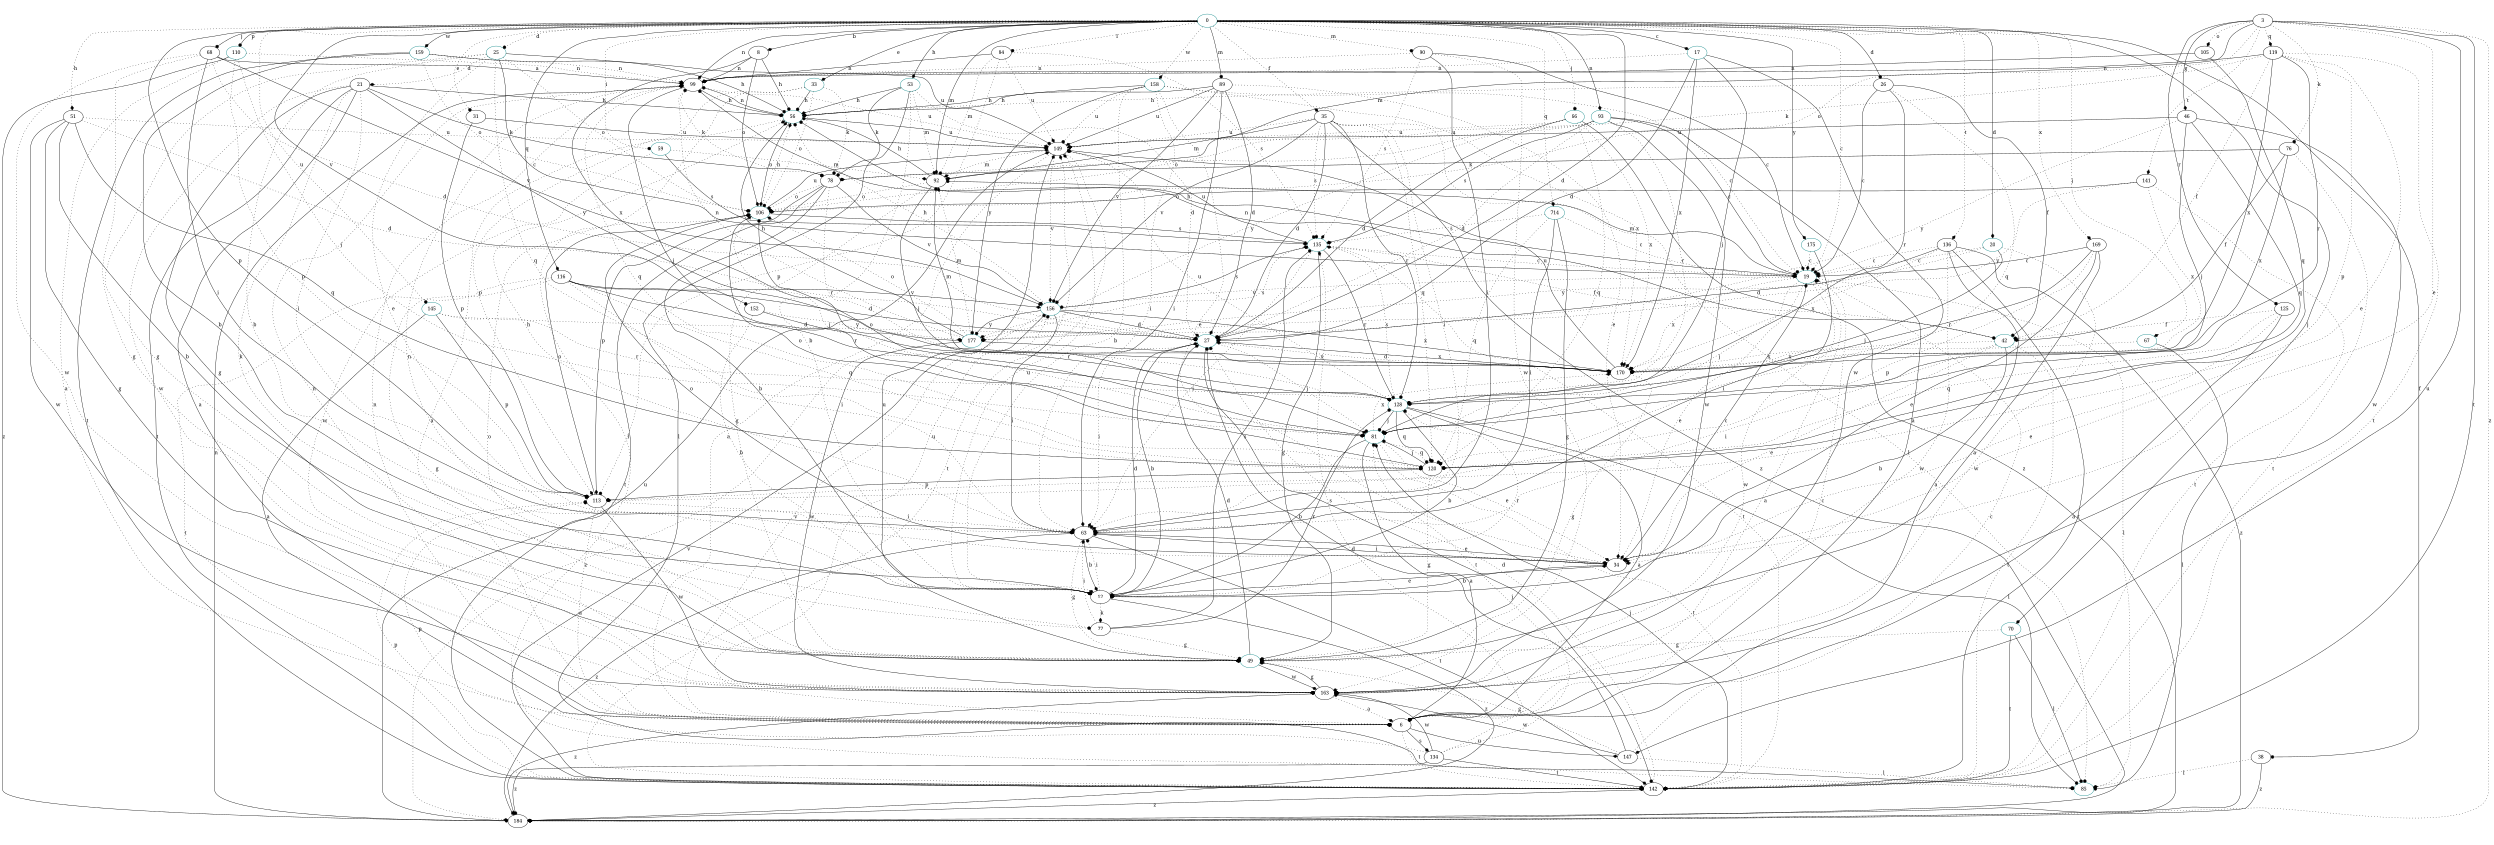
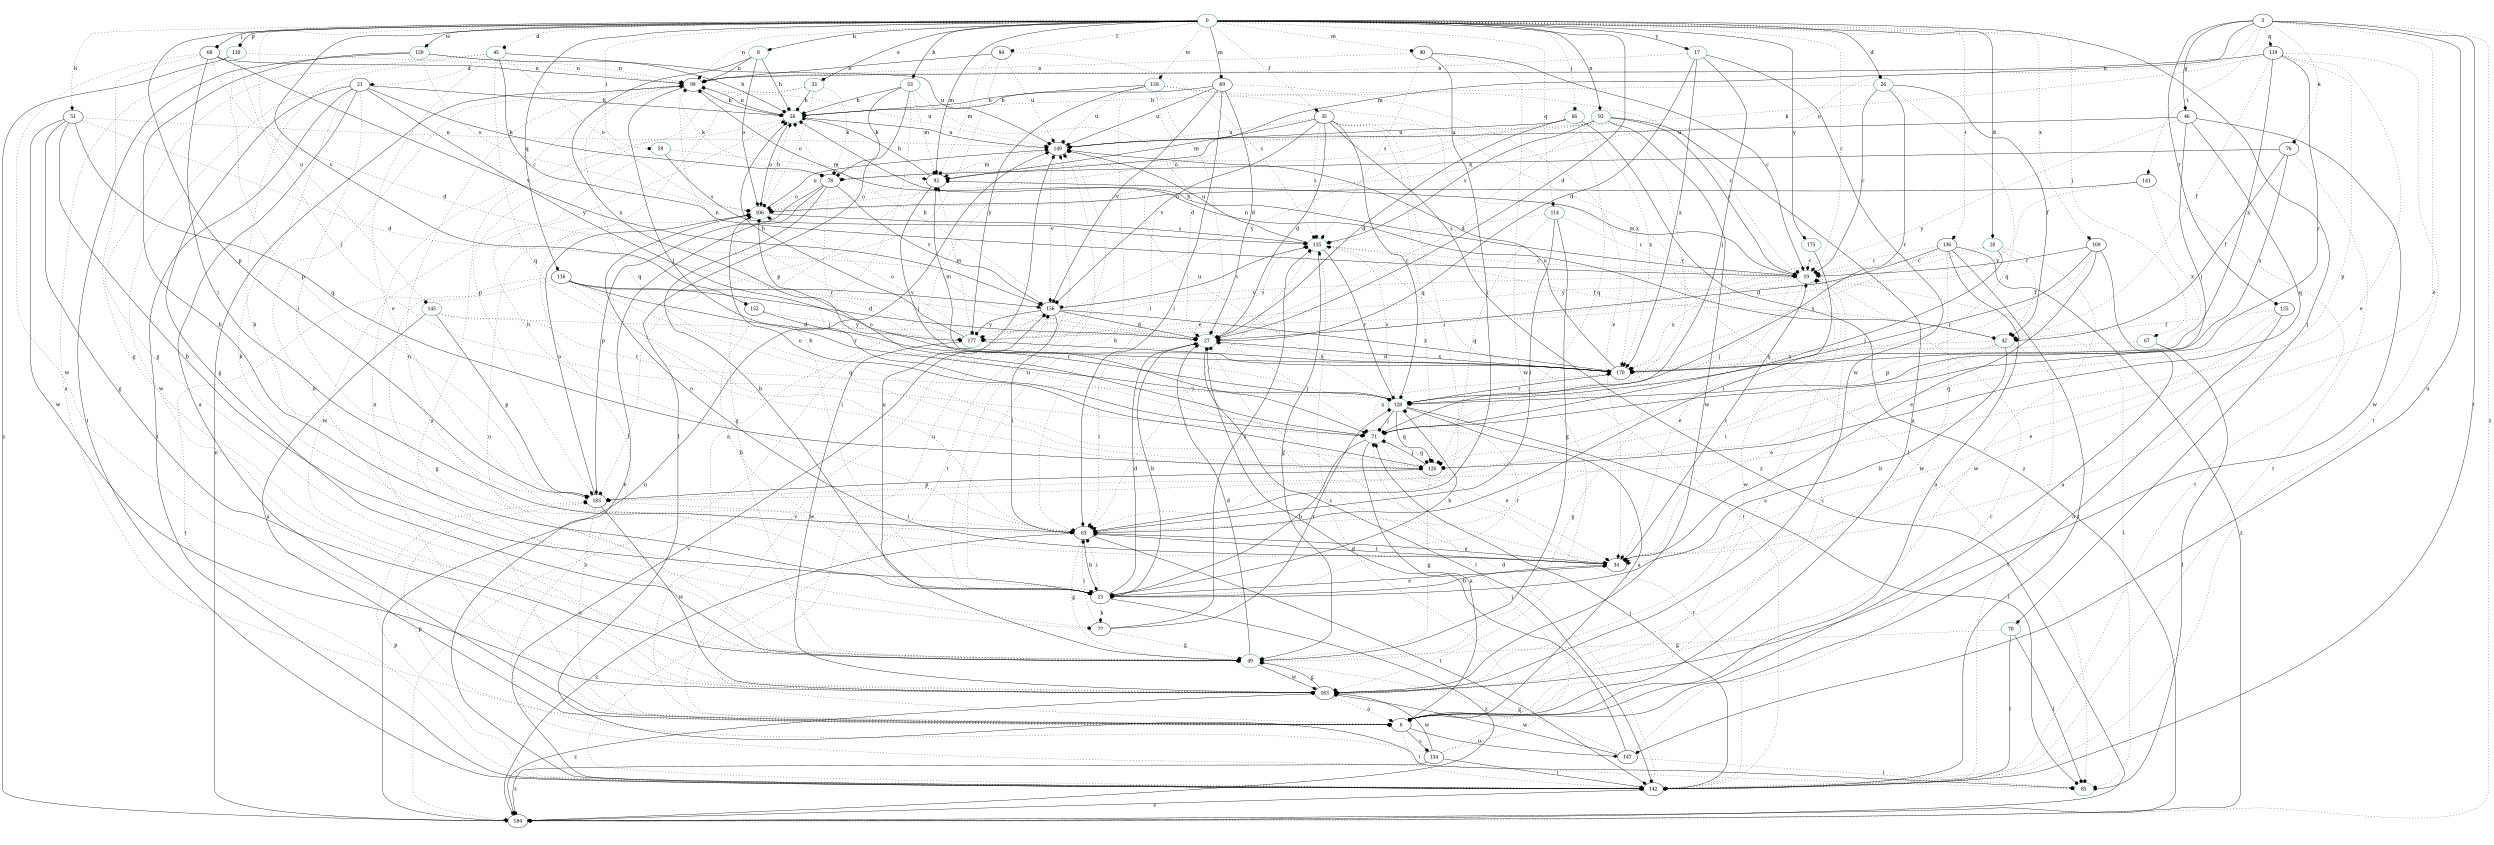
(855, 31) -> (855, 31)
(1657, 37) -> (1657, 37)
(496, 53) -> (496, 53)
(759, 53) -> (759, 53)
(2205, 53) -> none
(537, 69) -> (537, 69)
(1883, 85) -> (1883, 85)
(476, 117) -> none
(1331, 133) -> (1331, 133)
(1555, 213) -> (1555, 213)
none -> (2035, 286)
(1050, 309) -> (1050, 309)
none -> (1511, 387)
(1374, 437) -> (1374, 437)
(625, 485) -> (625, 485)
(597, 501) -> (597, 501)
(1754, 574) -> (1899, 591)
(1100, 597) -> (1100, 597)
(2261, 757) -> none
